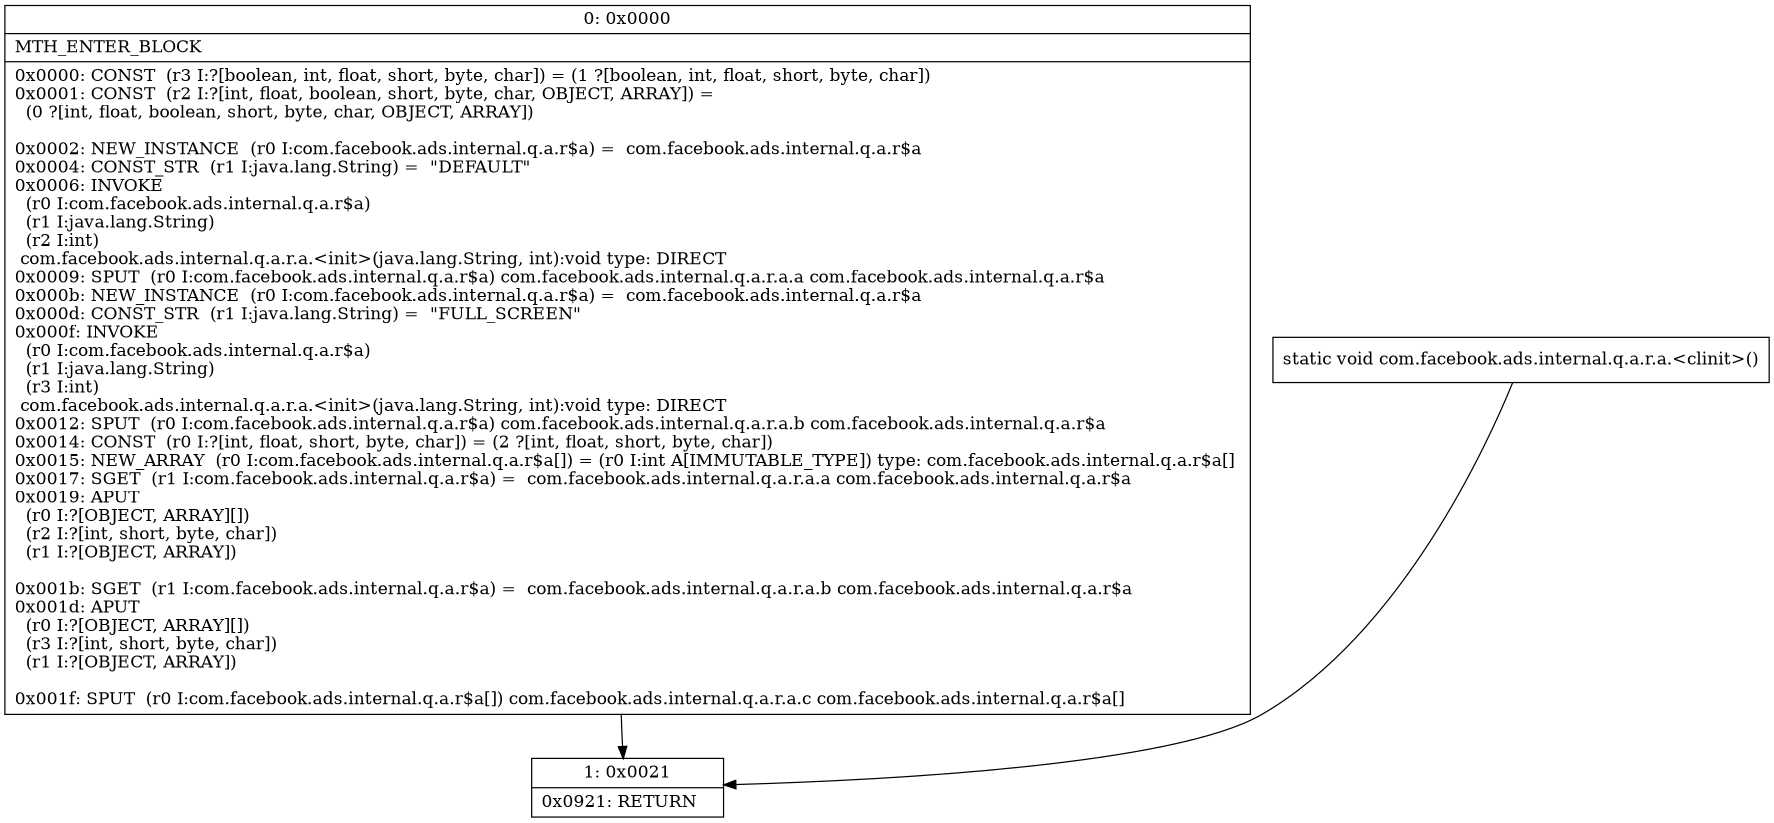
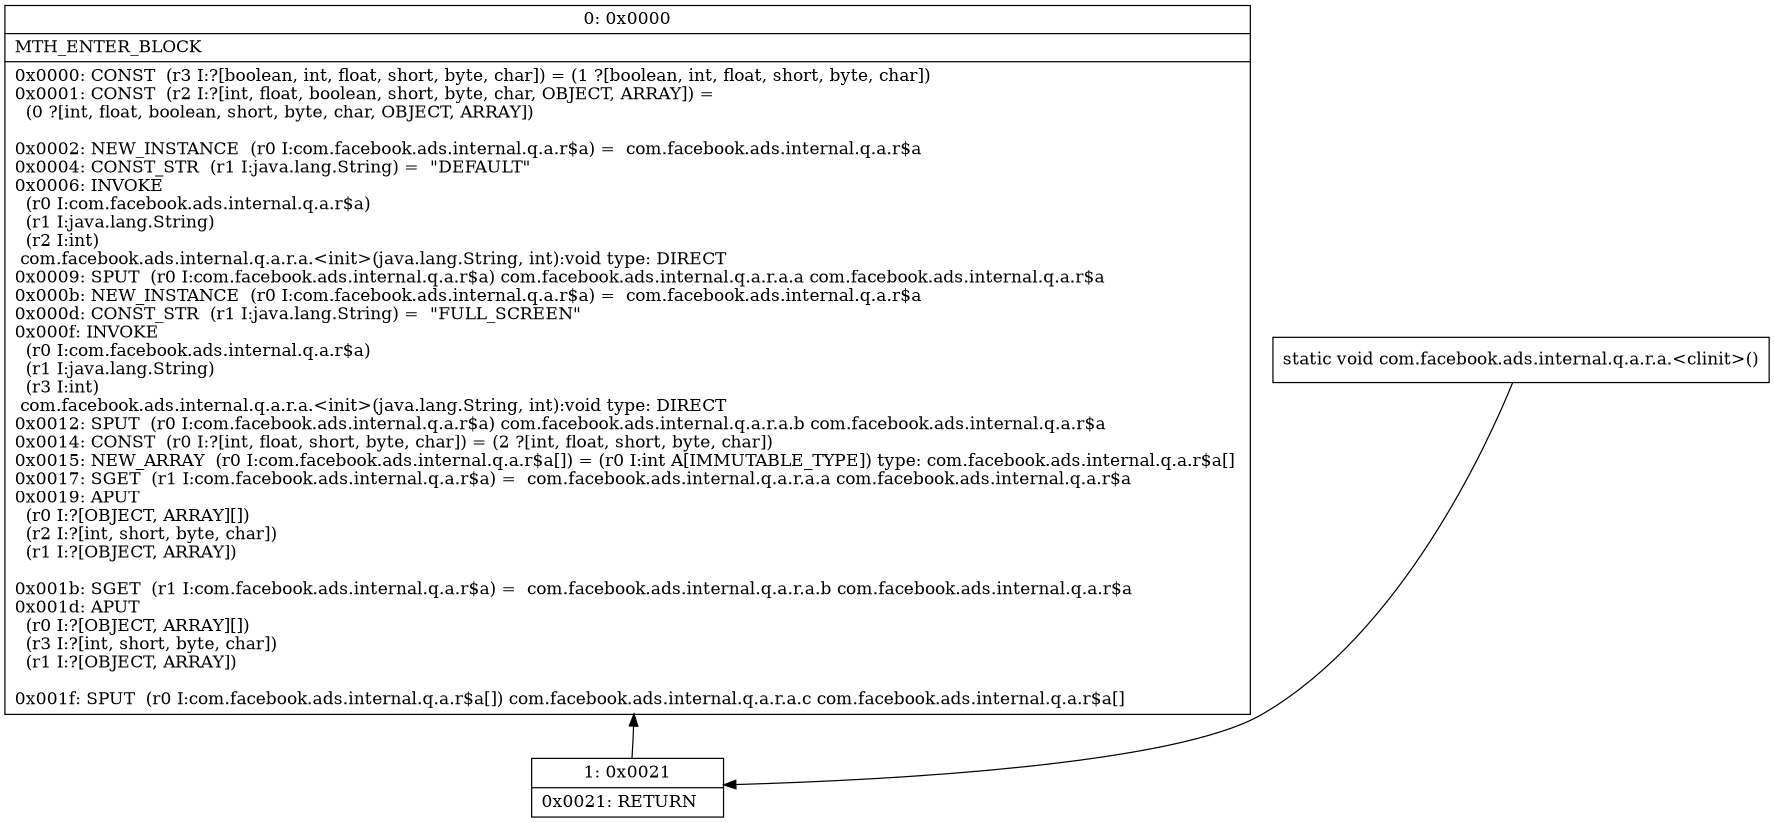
(622, 730) -> (633, 742)
(628, 802) -> (628, 802)
